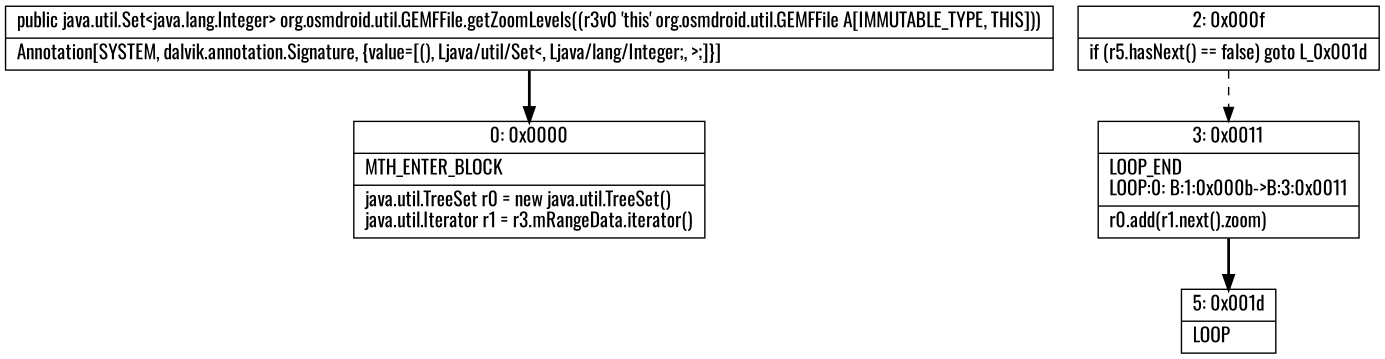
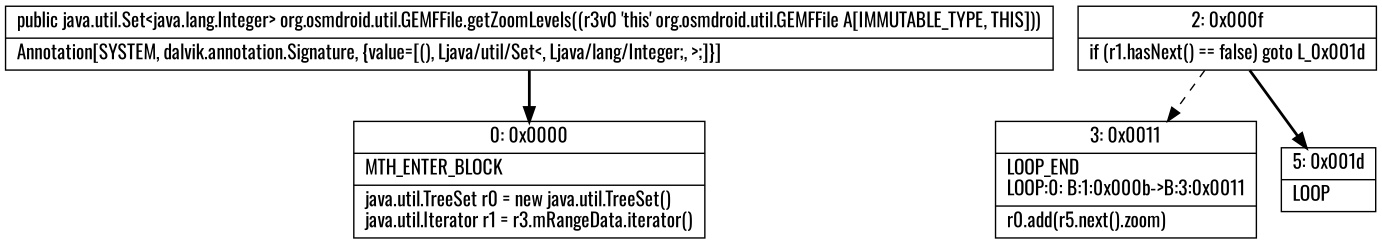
(1229, 53) -> (1227, 53)
(1188, 221) -> (1086, 221)
(1229, 257) -> (1274, 103)
